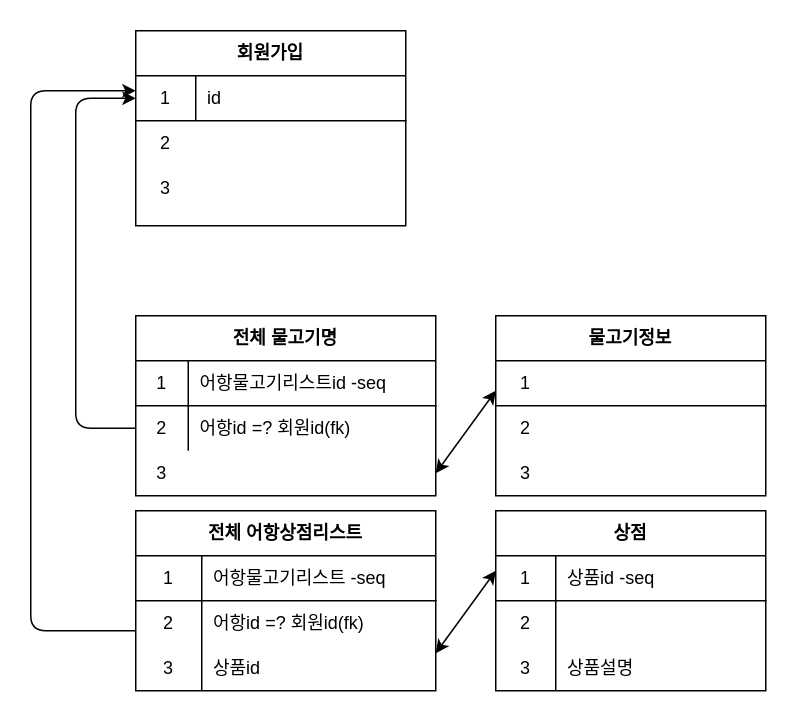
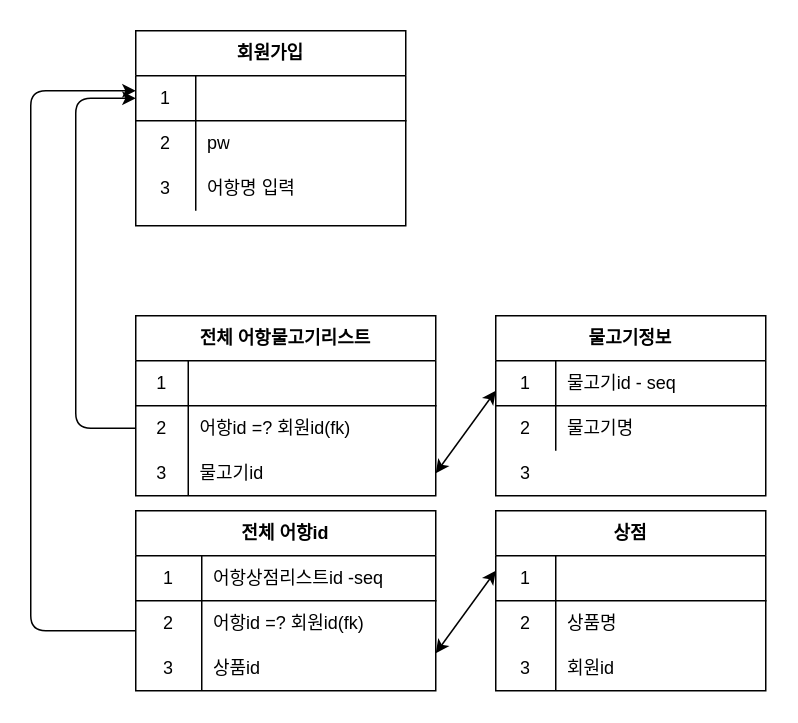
(301, 98) -> none
none -> (301, 143)
none -> (301, 188)
(286, 338) -> (286, 338)
(312, 383) -> none
none -> (661, 383)
none -> (661, 428)
none -> (312, 473)
(286, 533) -> (286, 533)
(309, 578) -> (307, 578)
(661, 578) -> none
none -> (661, 623)
(604, 668) -> (593, 668)
